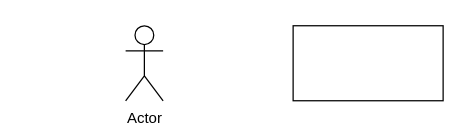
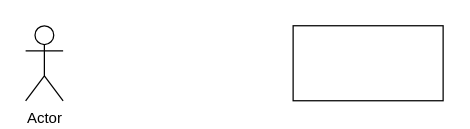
(144, 63) -> (44, 63)
